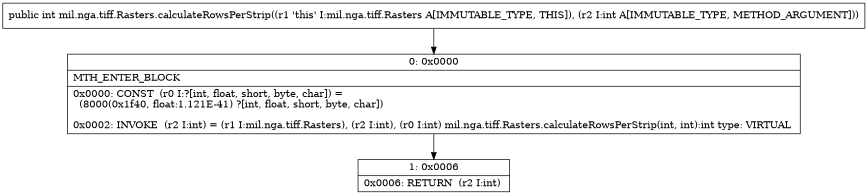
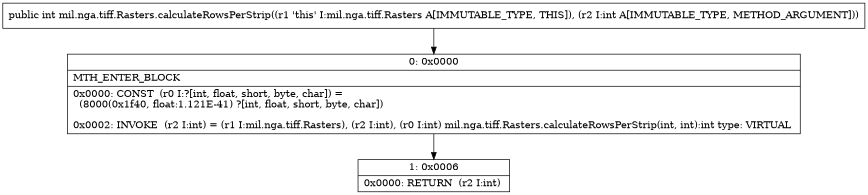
(434, 183) -> (434, 183)
